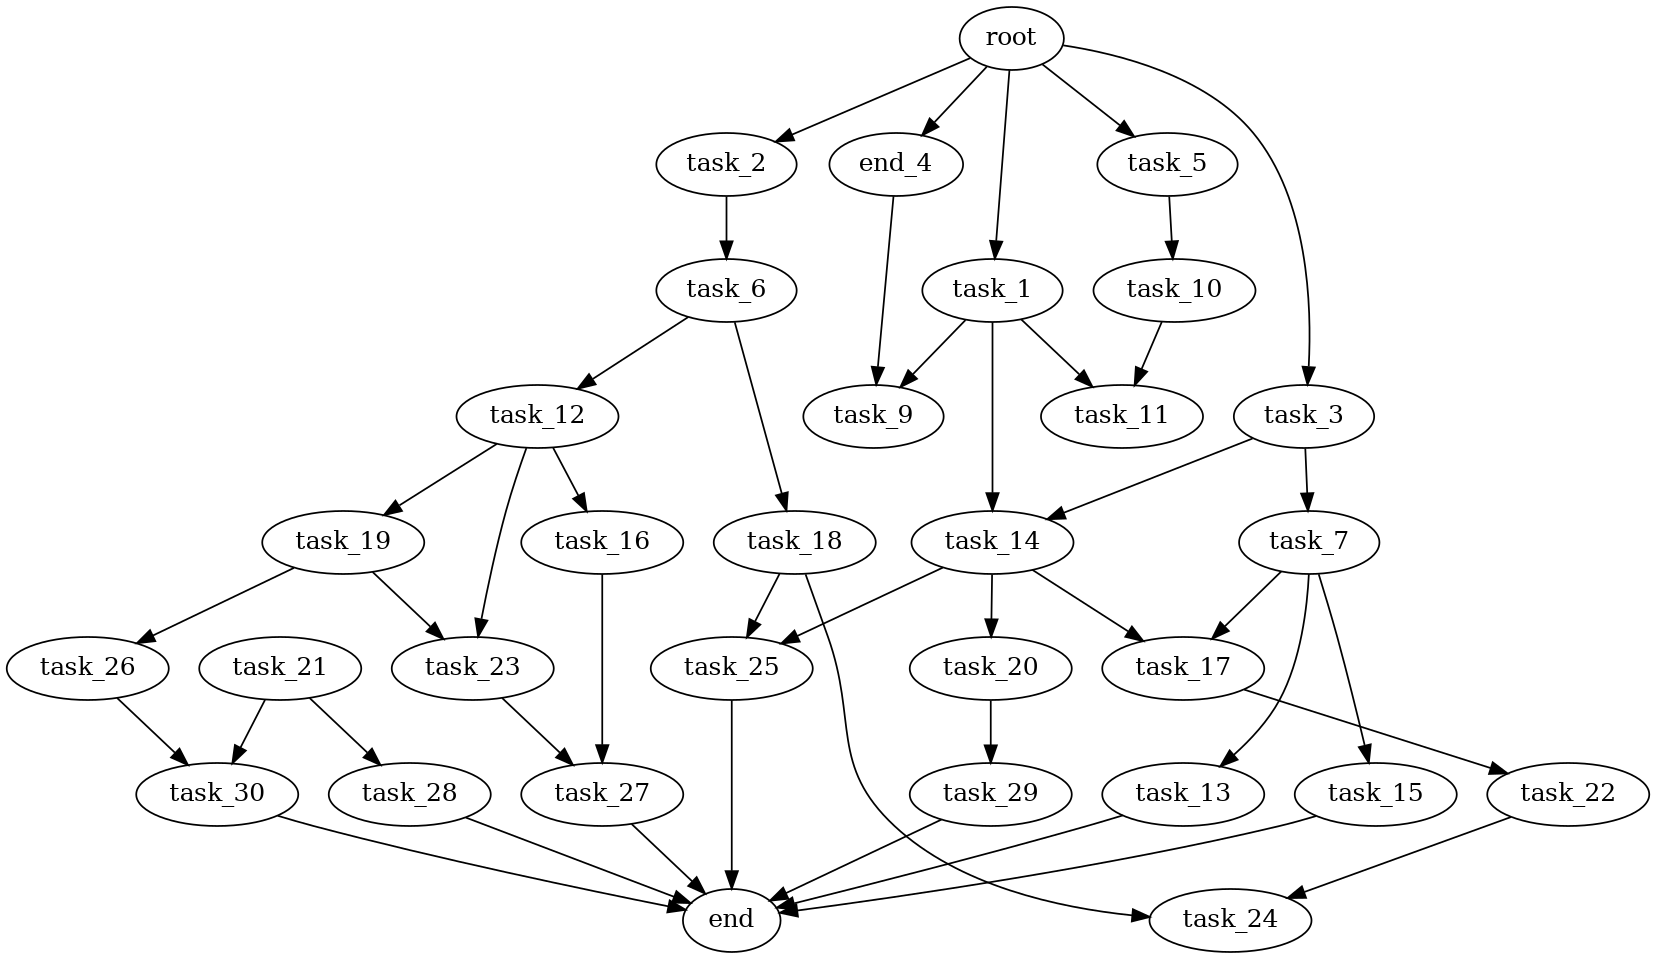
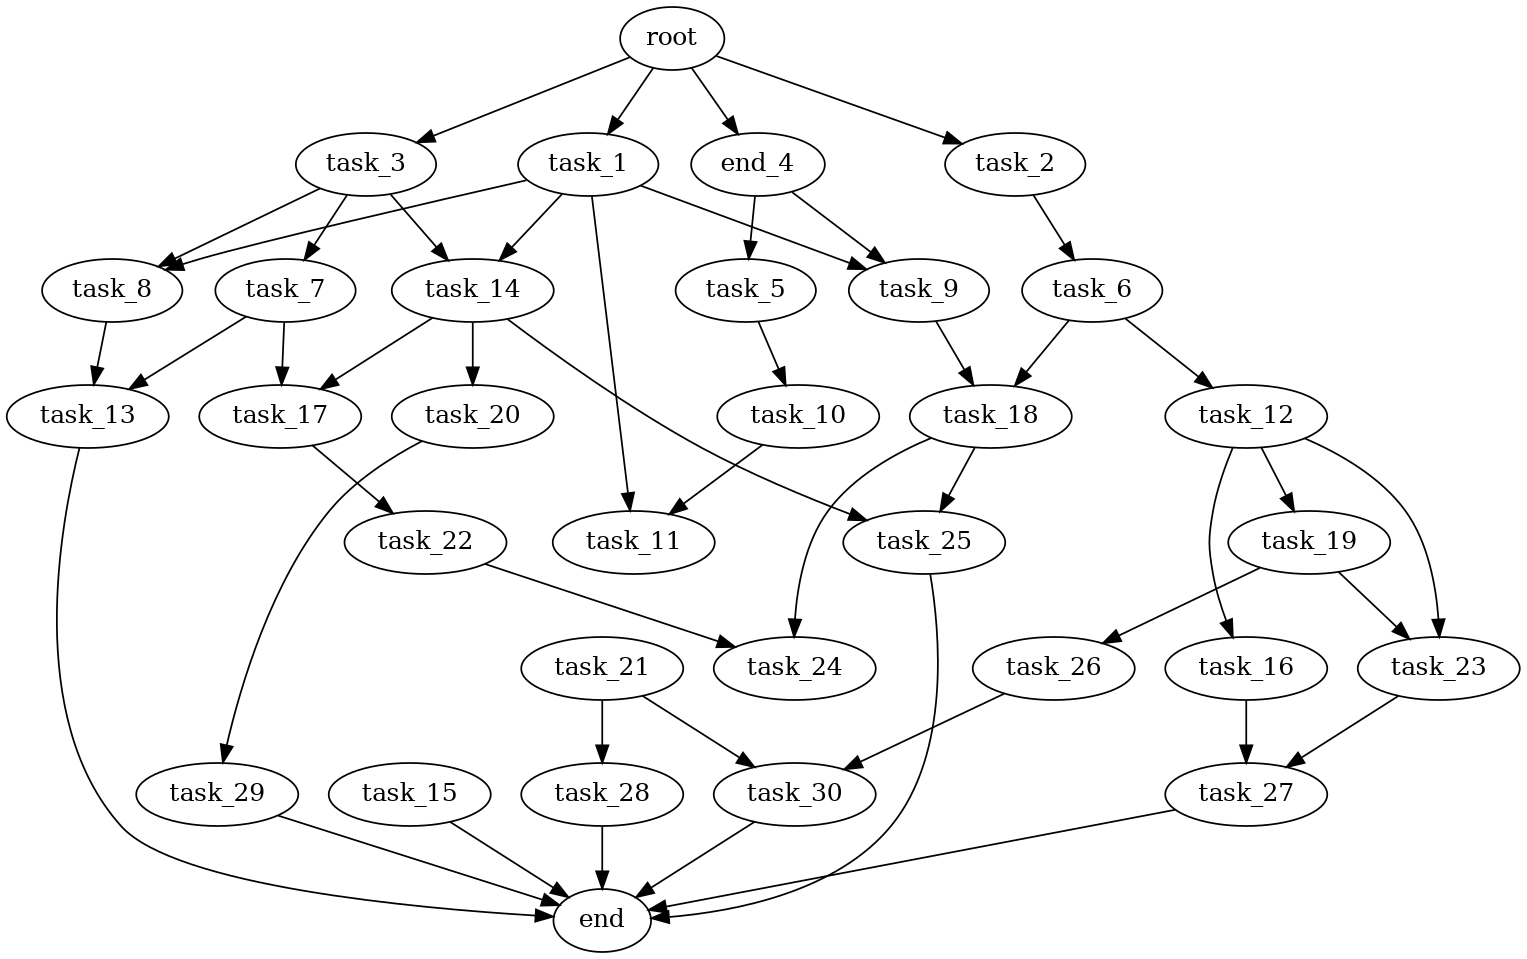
(1081, 95) -> (753, 216)
none -> (112, 290)
none -> (950, 345)
(1343, 659) -> none
